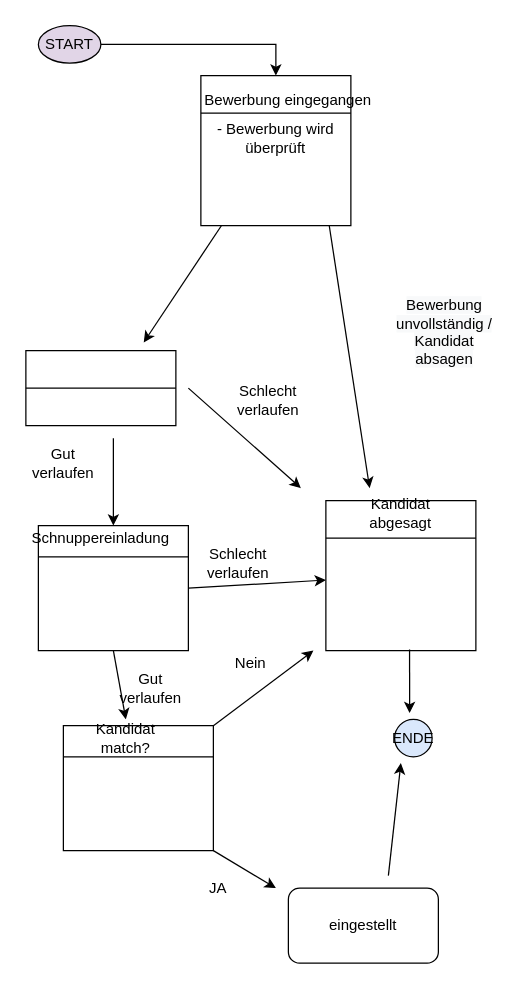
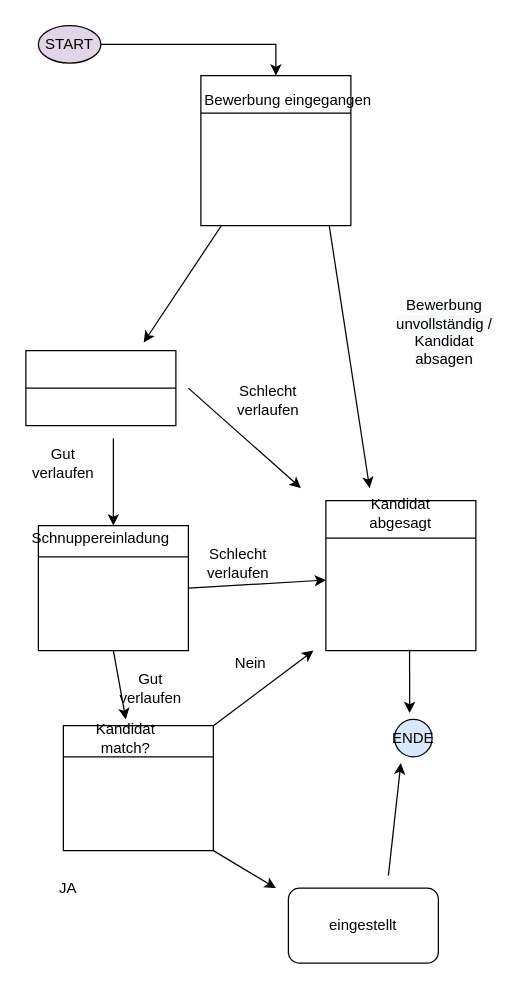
(276, 138) -> none
(218, 888) -> (68, 888)
